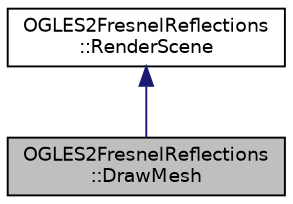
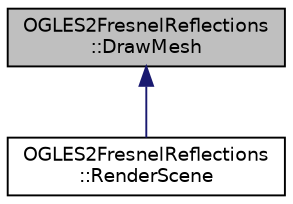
(146, 112) -> (146, 112)
